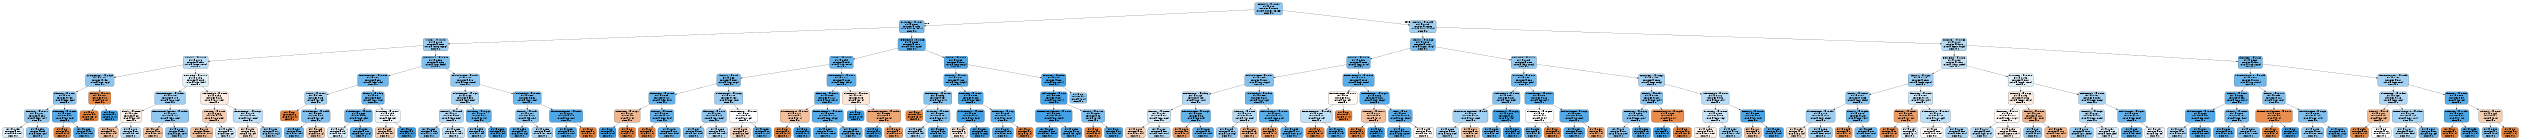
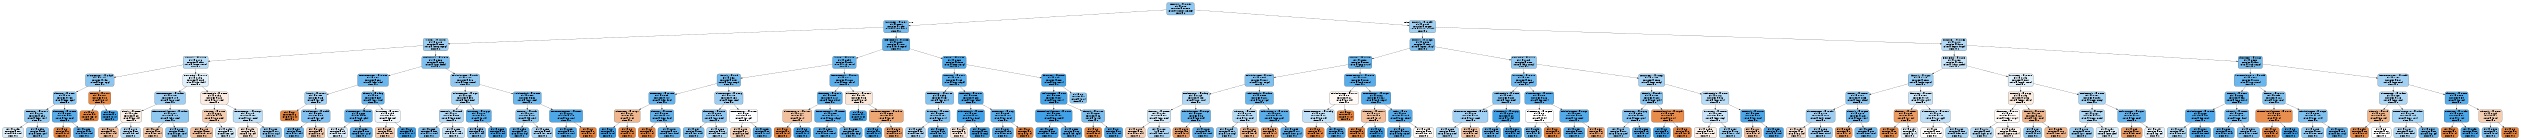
(914, 116) -> none
(1159, 133) -> (1159, 133)
(2132, 133) -> (2132, 133)
